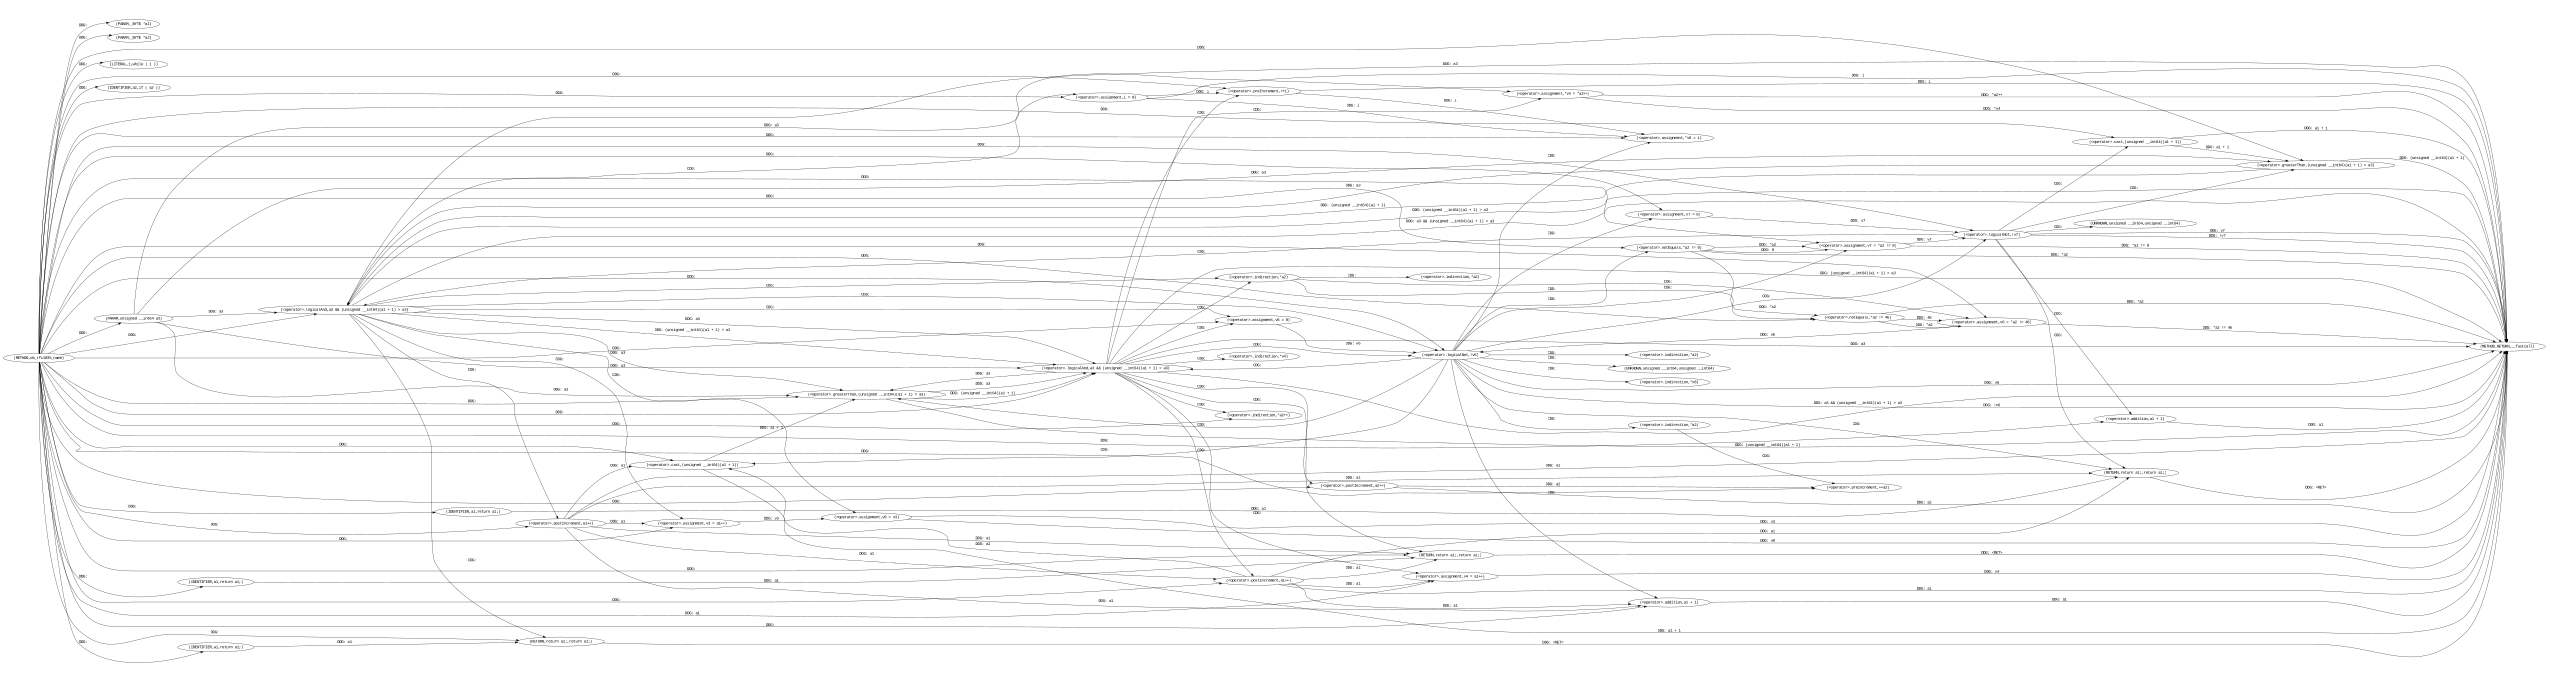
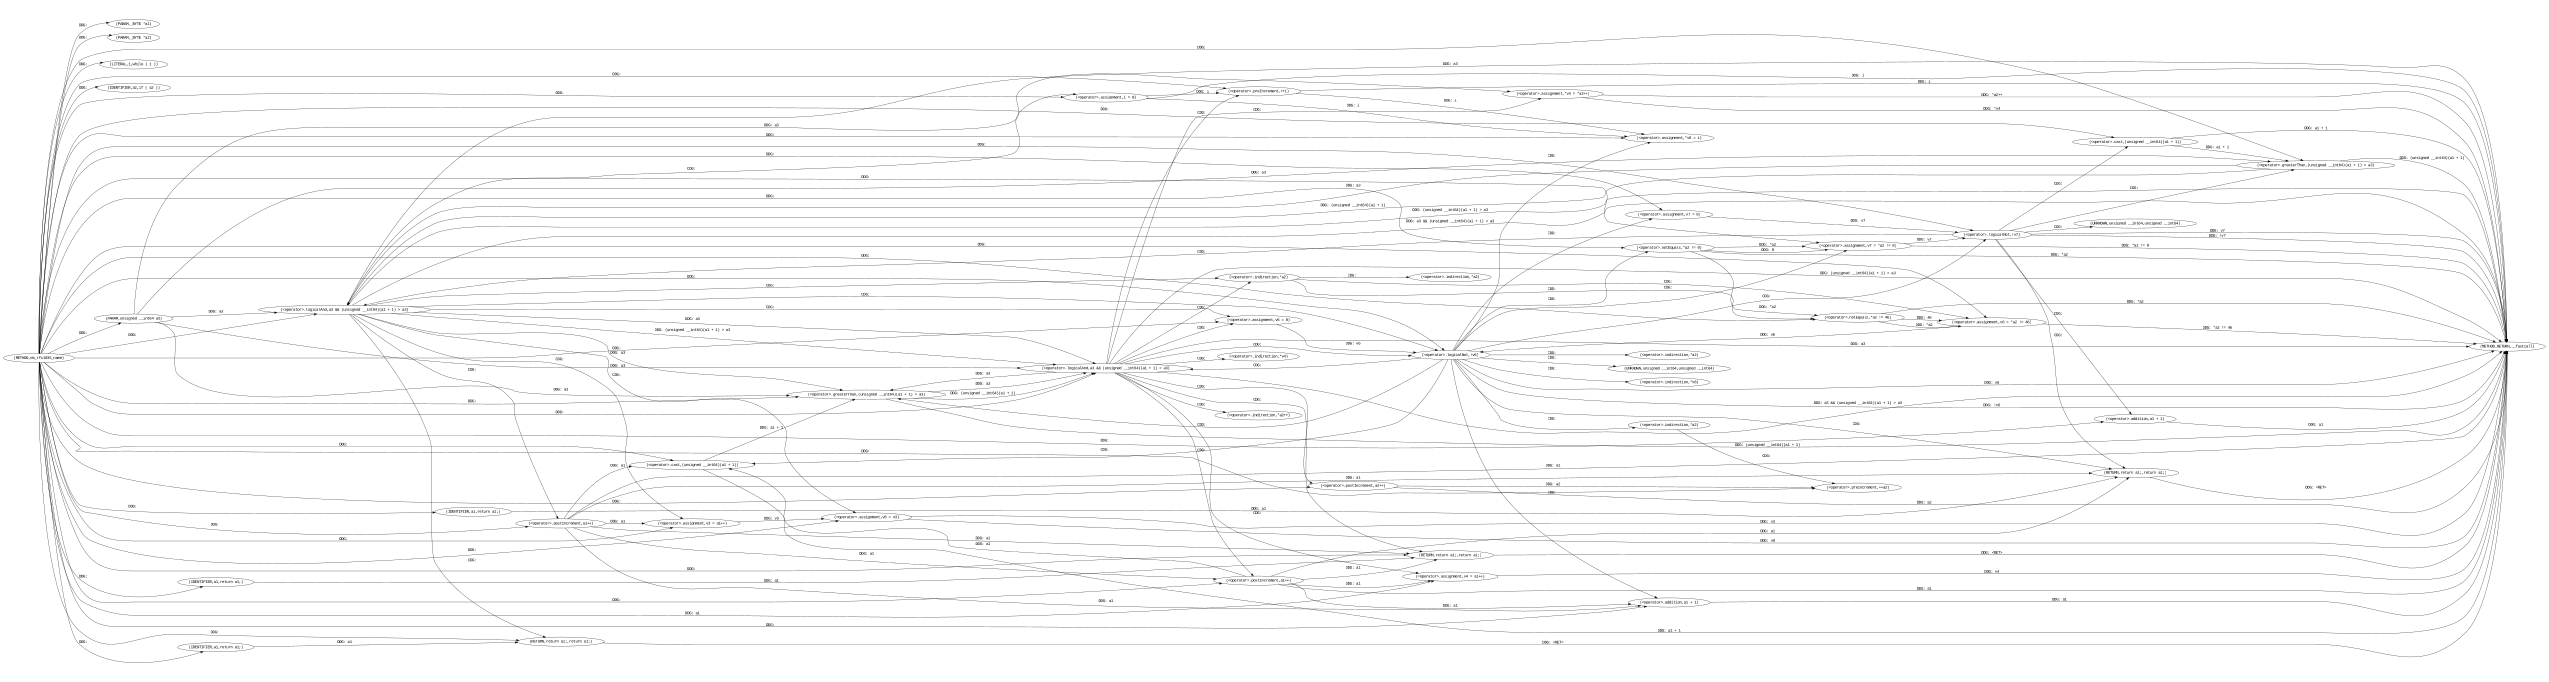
(624, 426) -> (368, 561)
